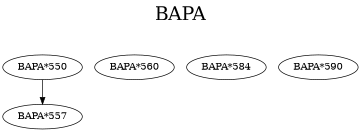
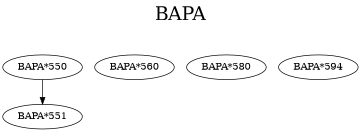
(226, 67) -> (226, 67)
(318, 67) -> (318, 67)
(43, 117) -> (43, 117)
